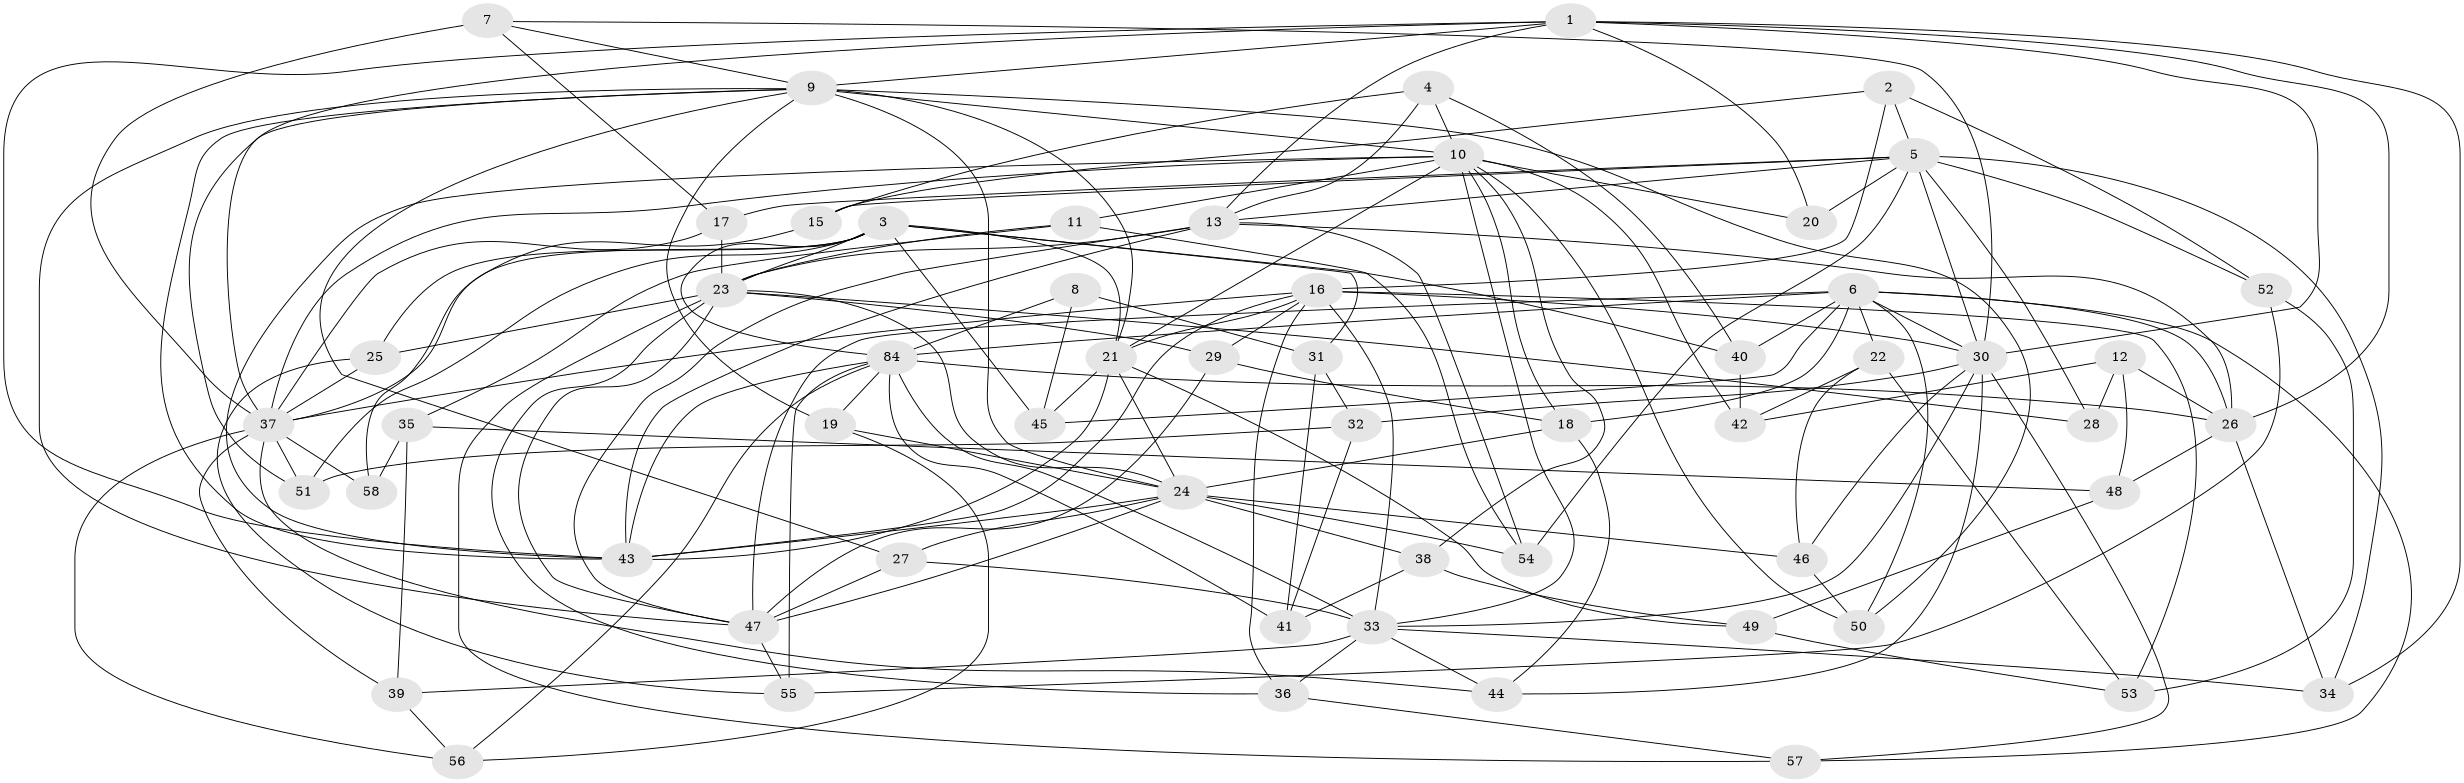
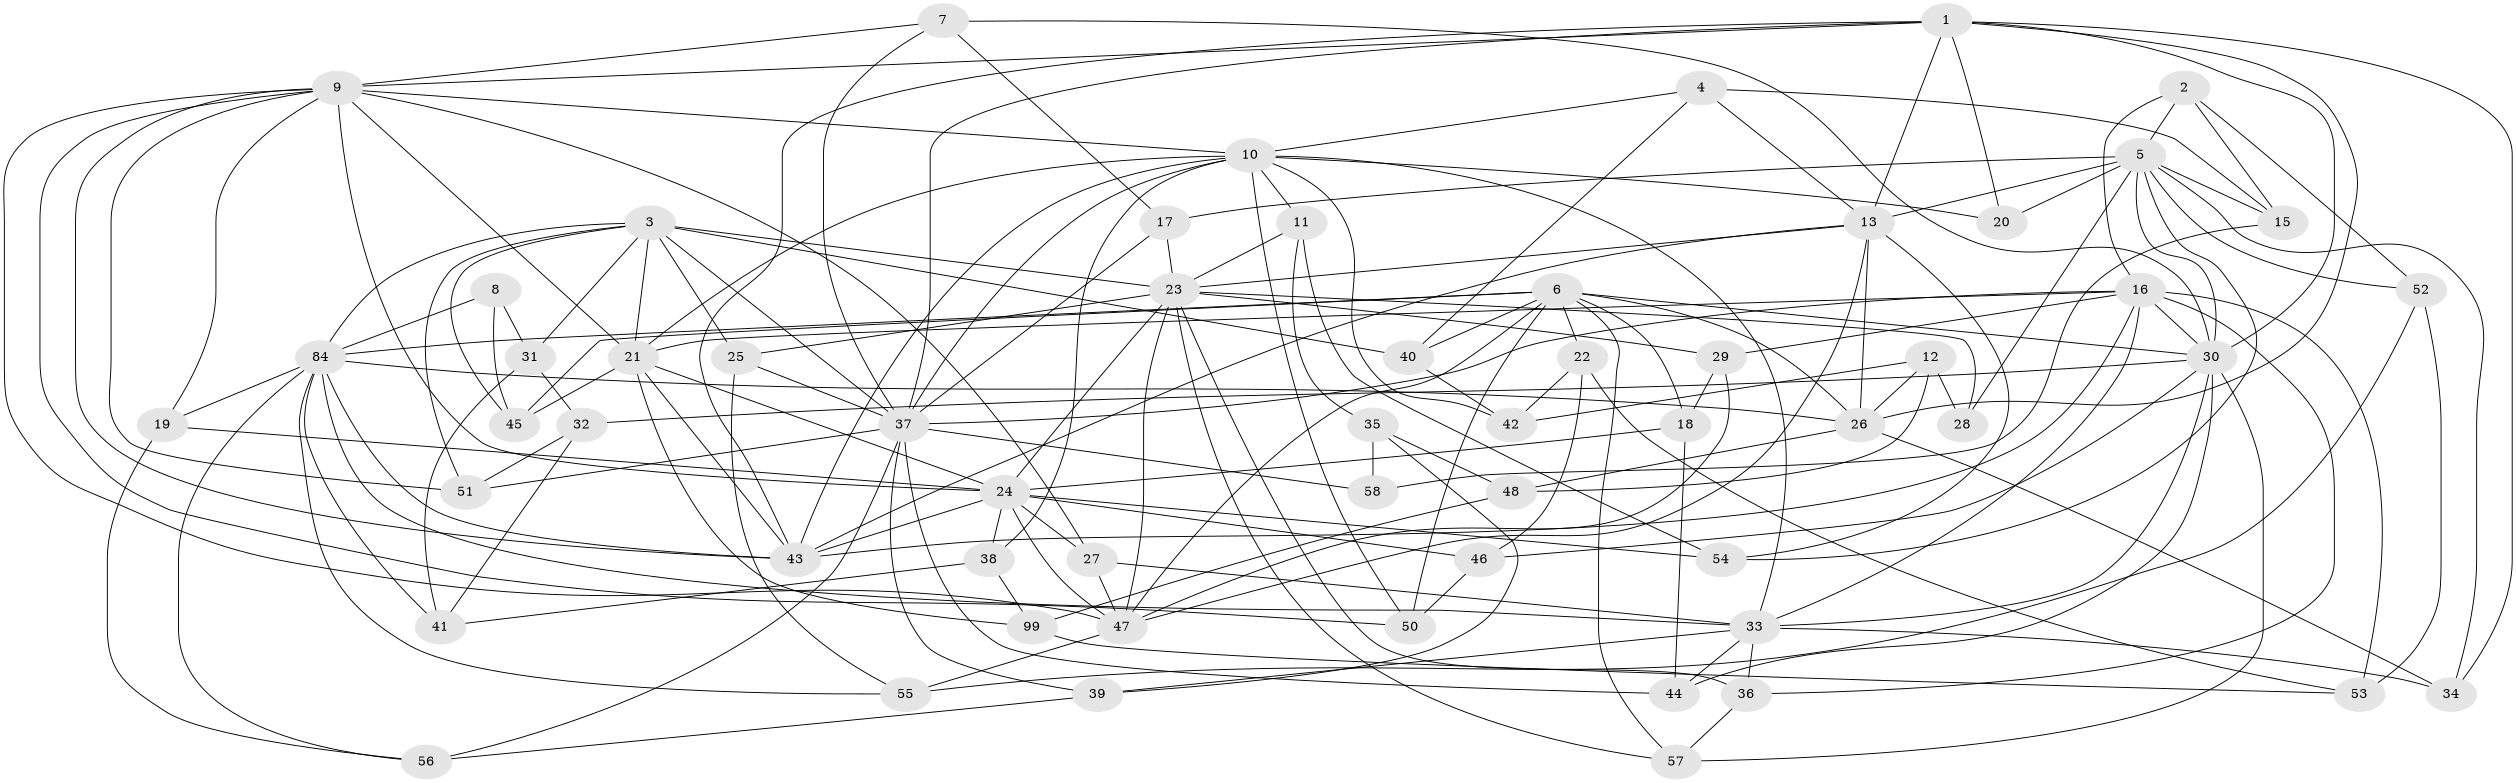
(1508, 272) -> none
(1751, 627) -> (1032, 627)
